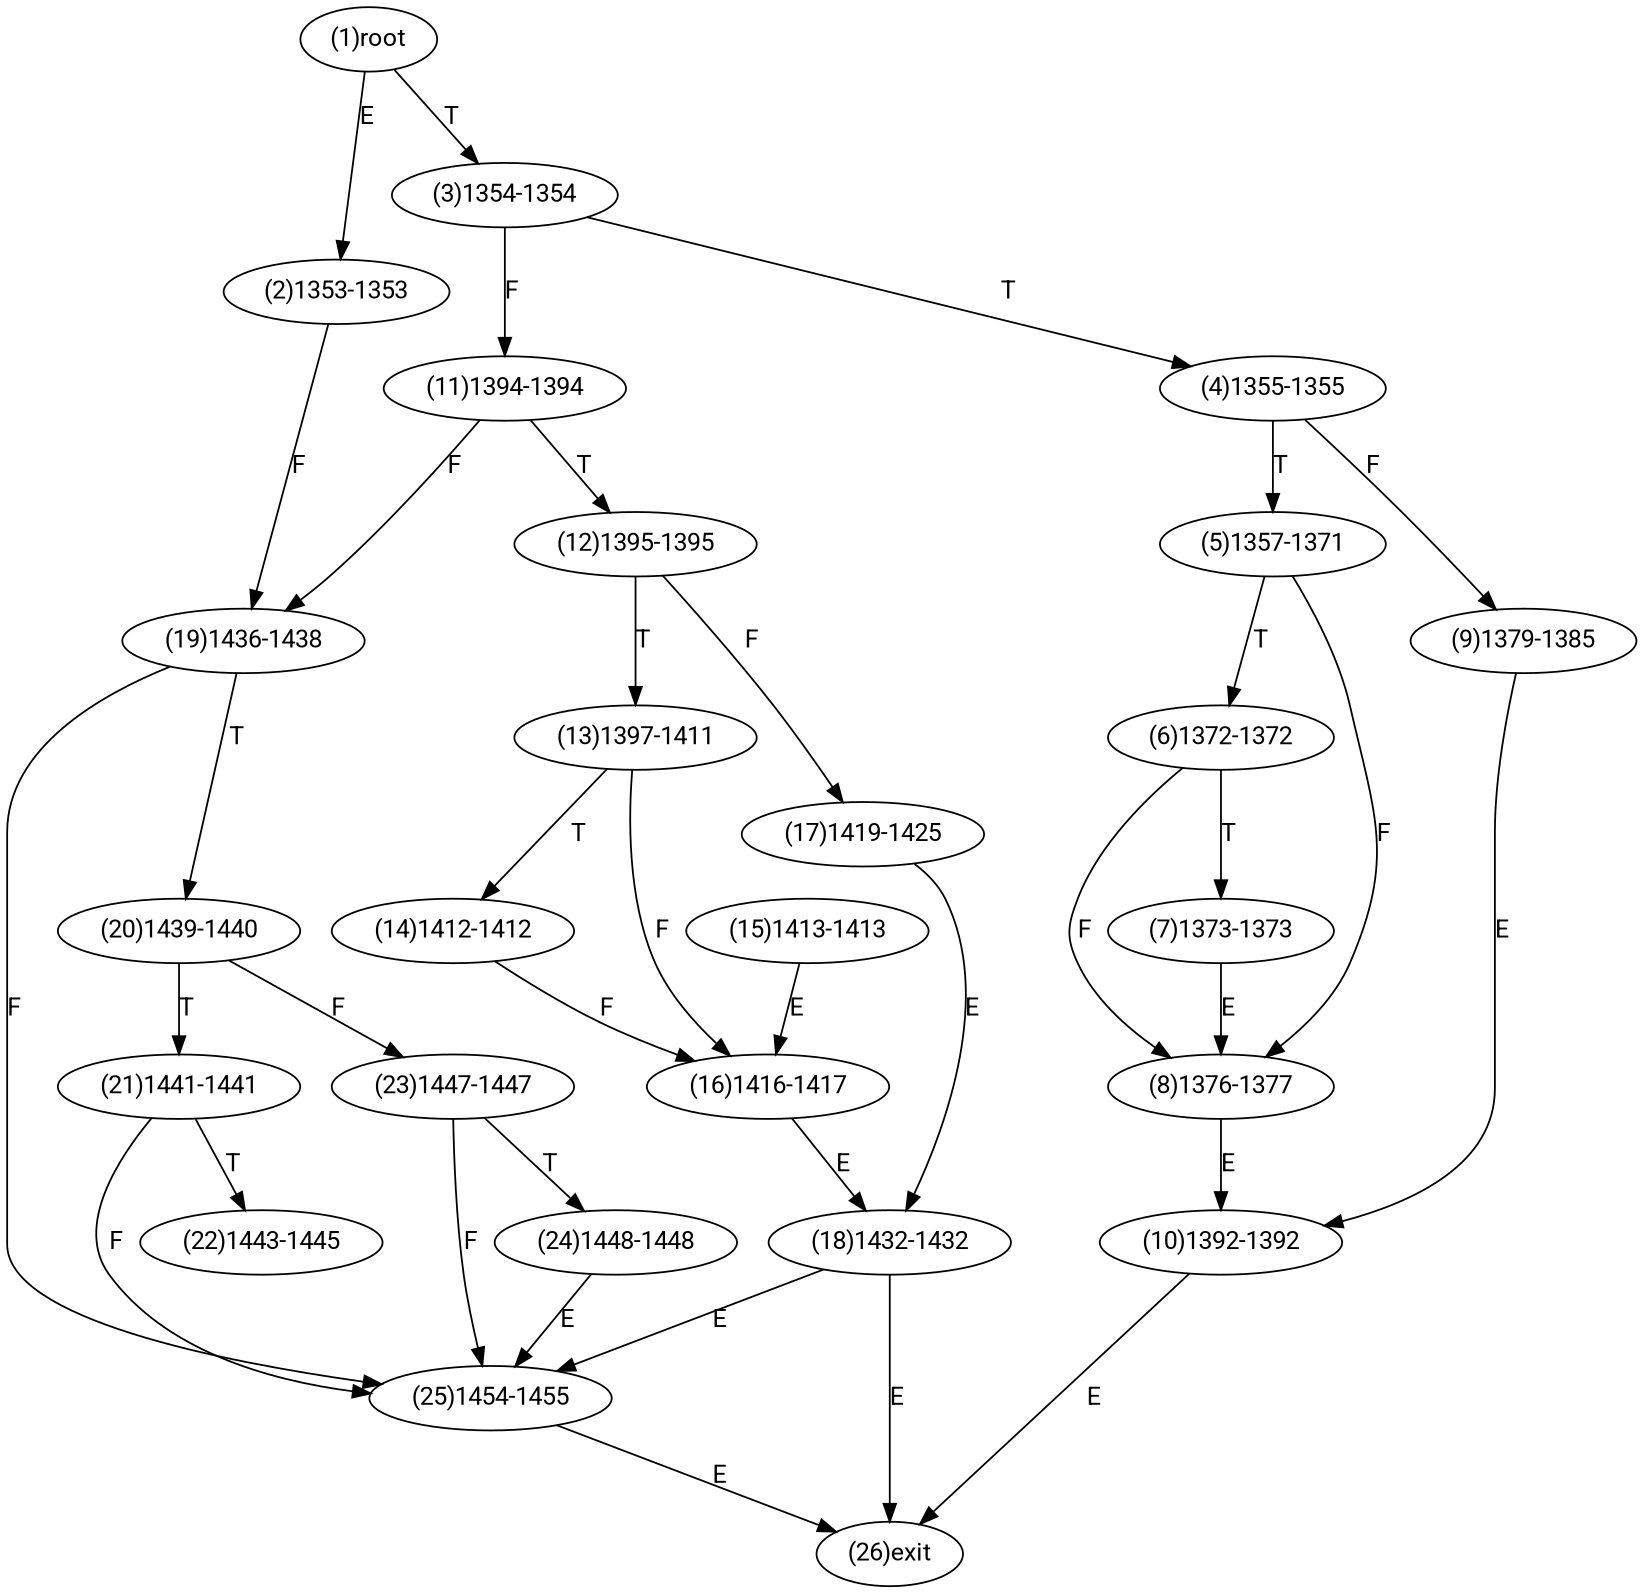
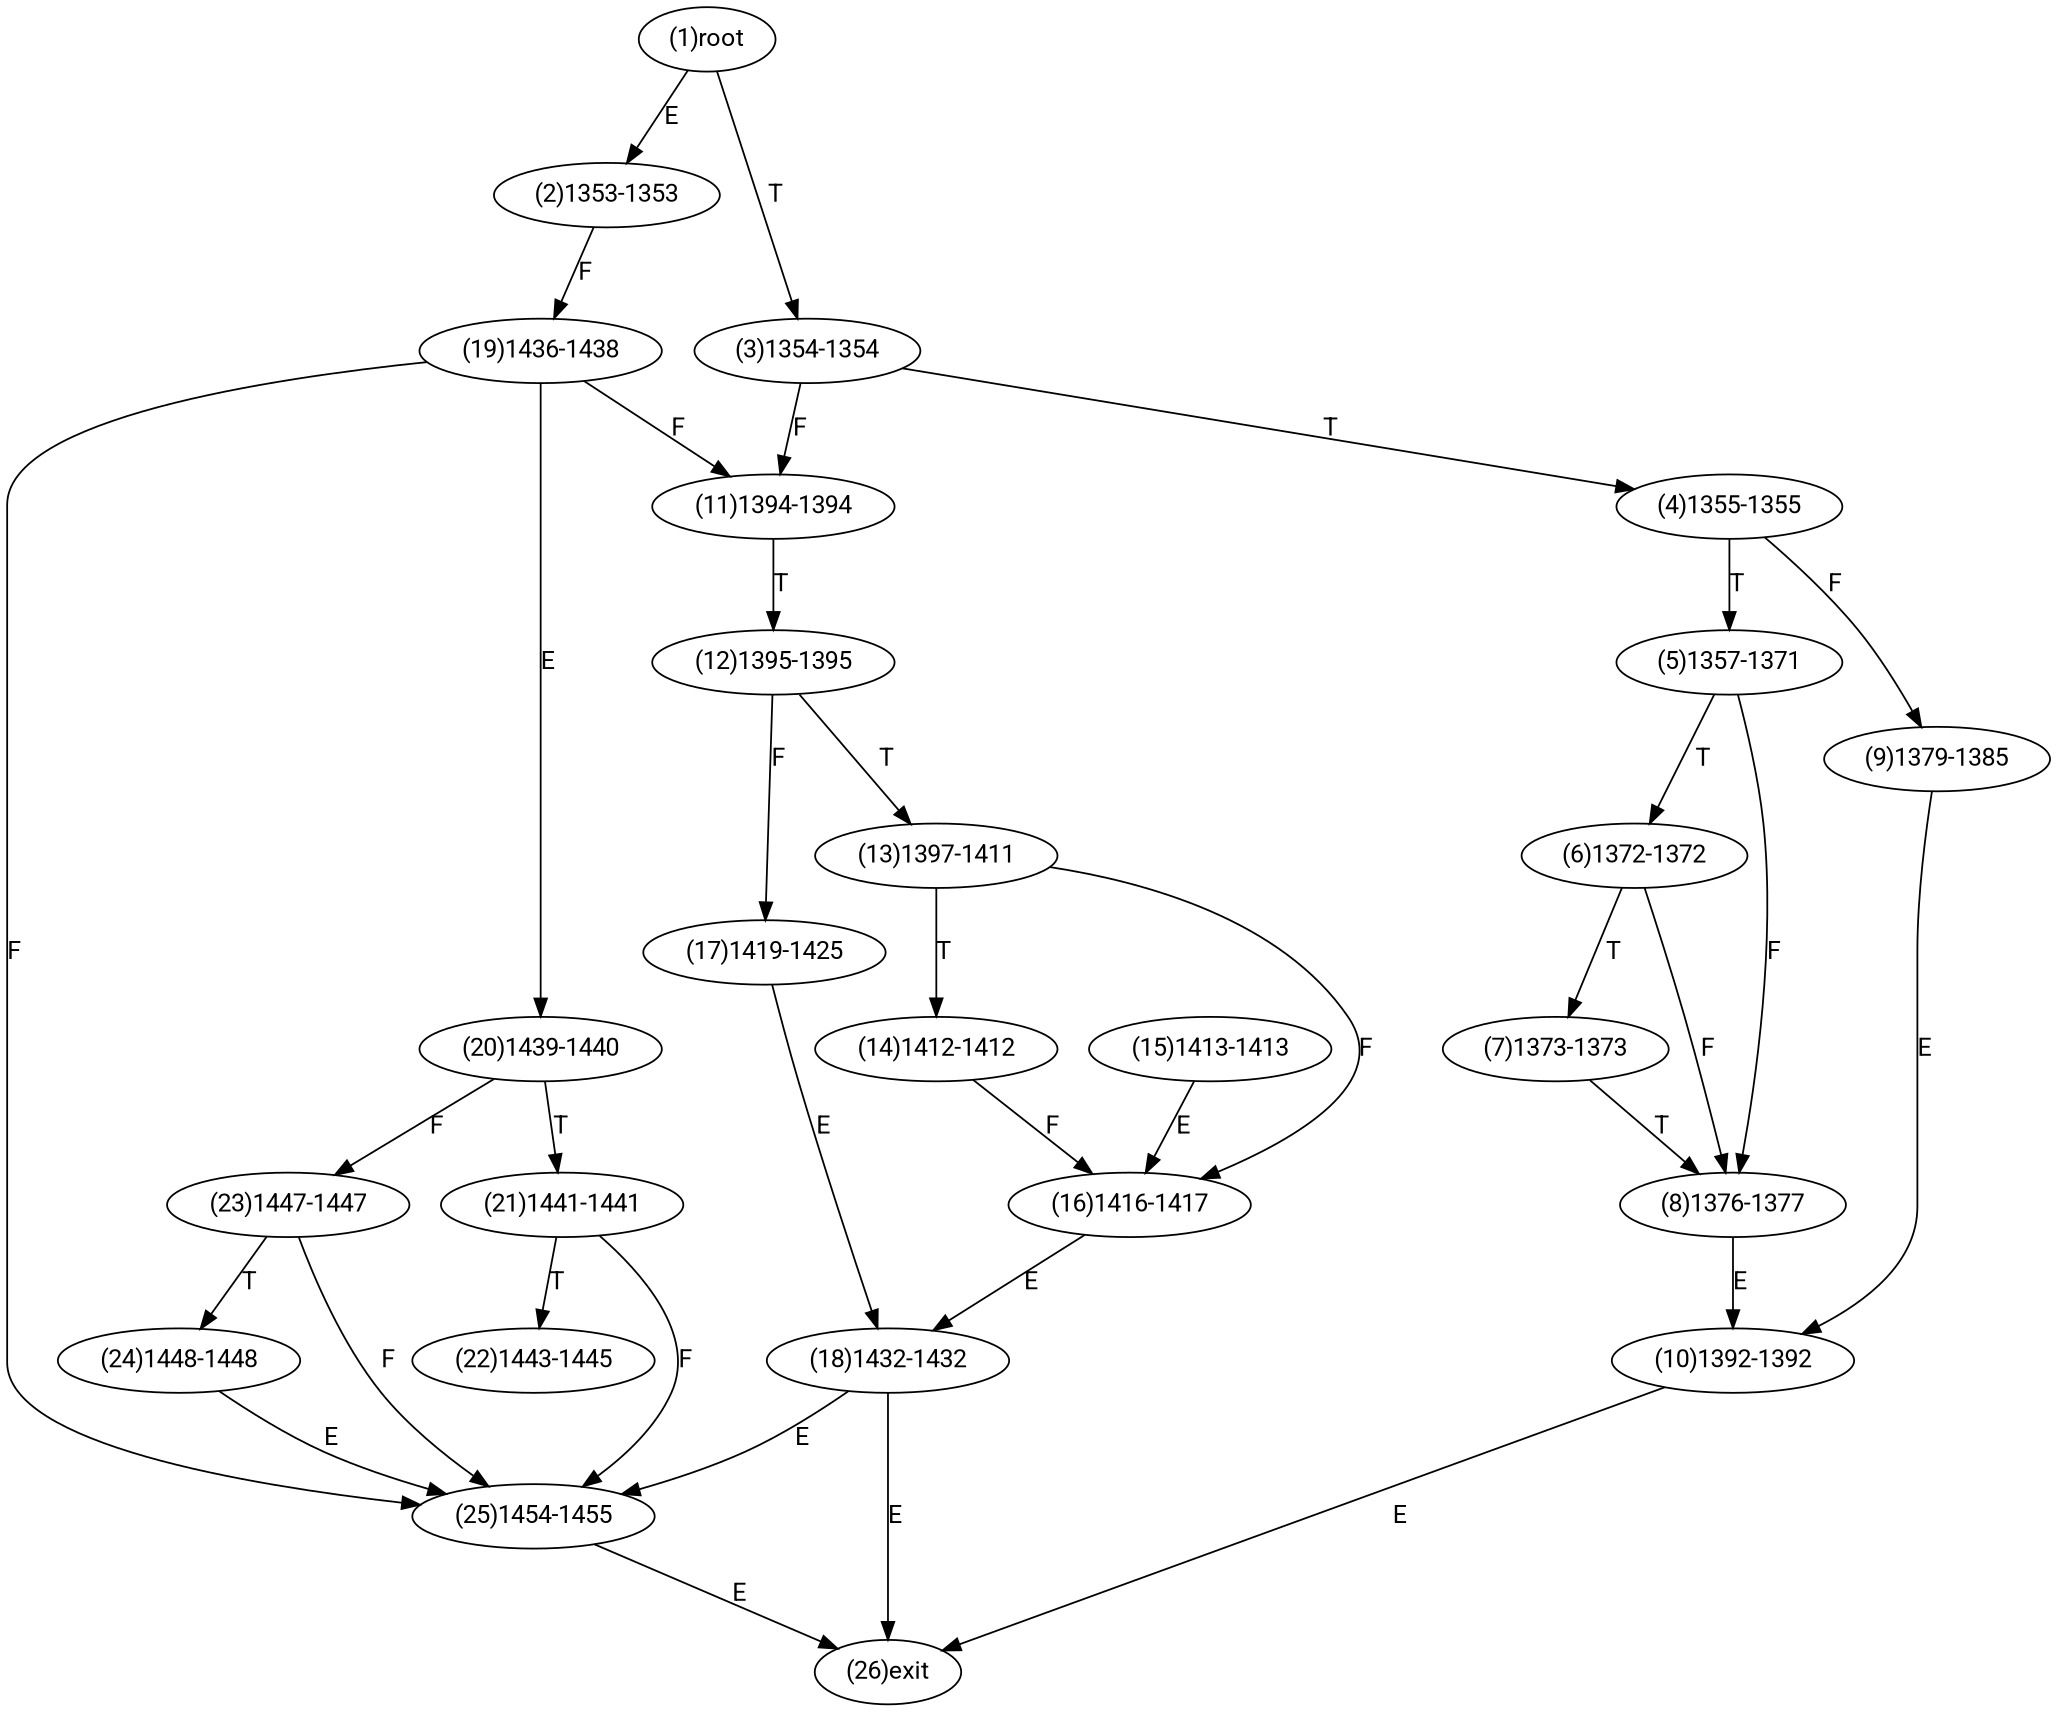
(394, 514) -> (649, 424)
(237, 738) -> (549, 662)
(1229, 1009) -> (1662, 1127)
